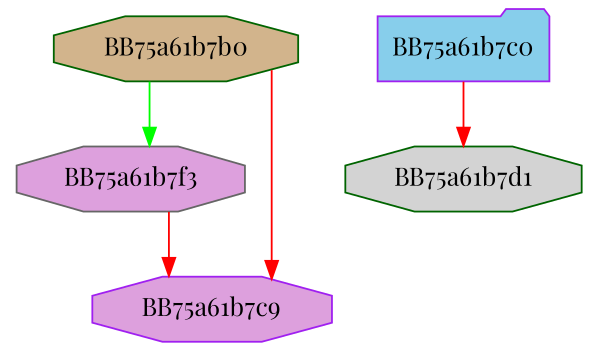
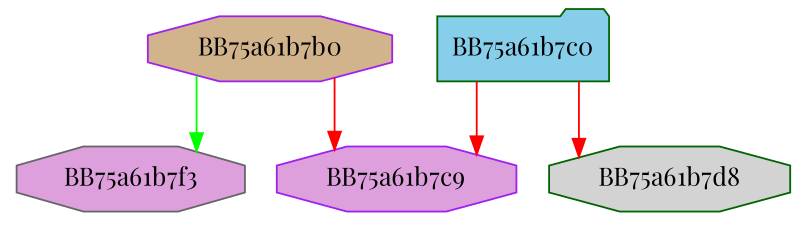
(176, 49) -> (270, 49)
(463, 49) -> (523, 49)
(463, 179) -> (670, 179)
(169, 235) -> (477, 109)
